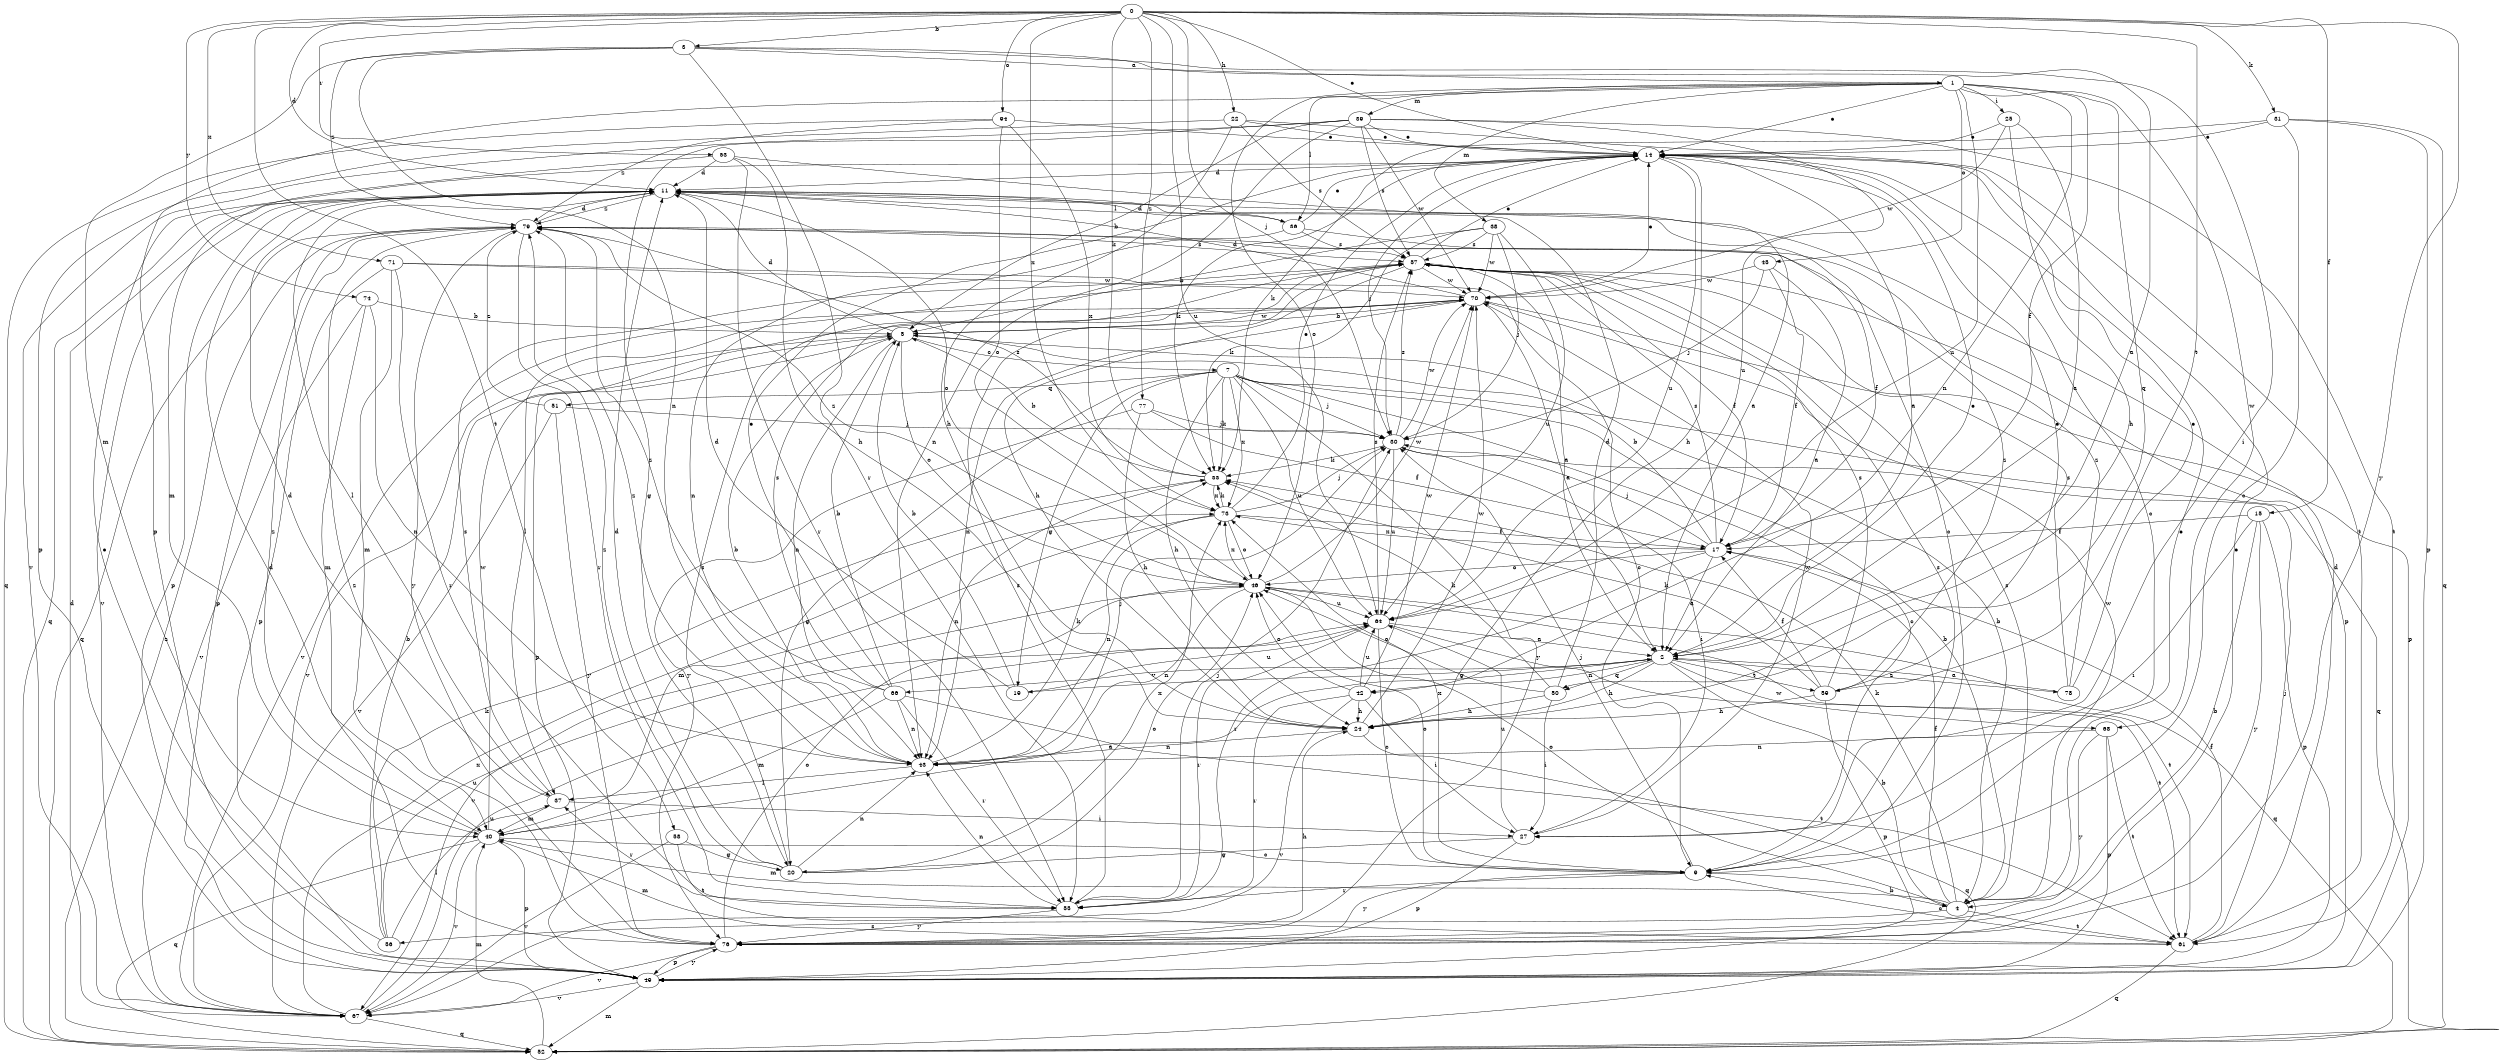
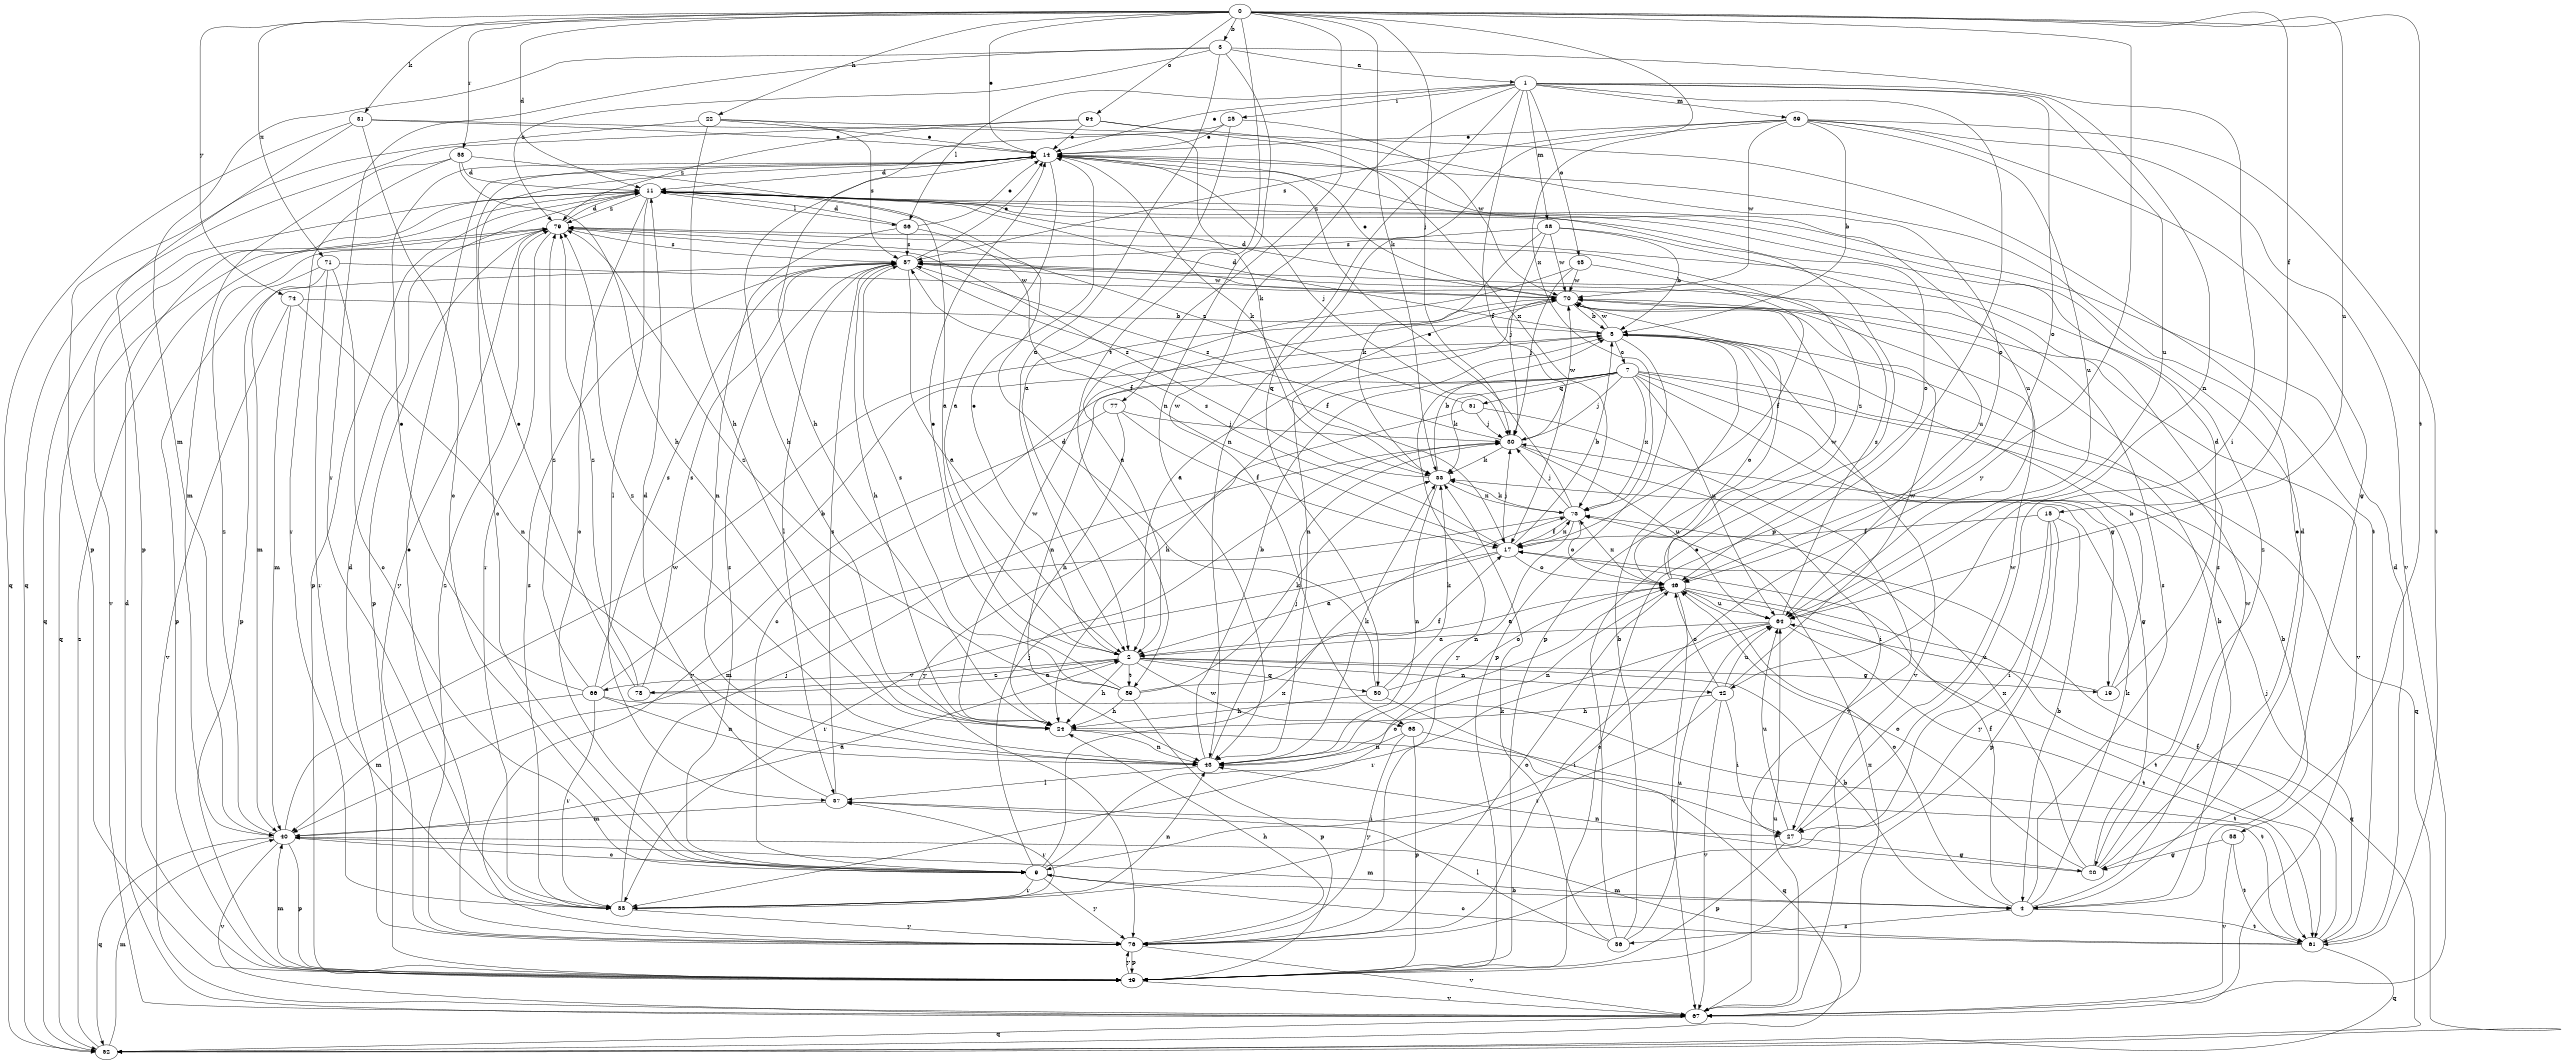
none -> (1432, 630)
(596, 1015) -> (645, 978)
